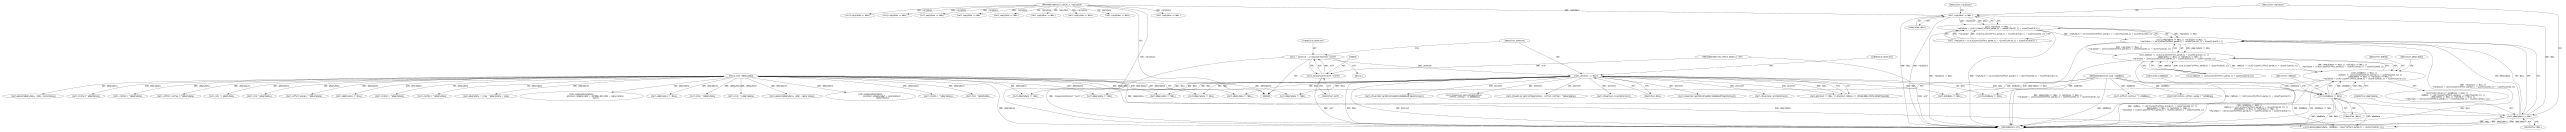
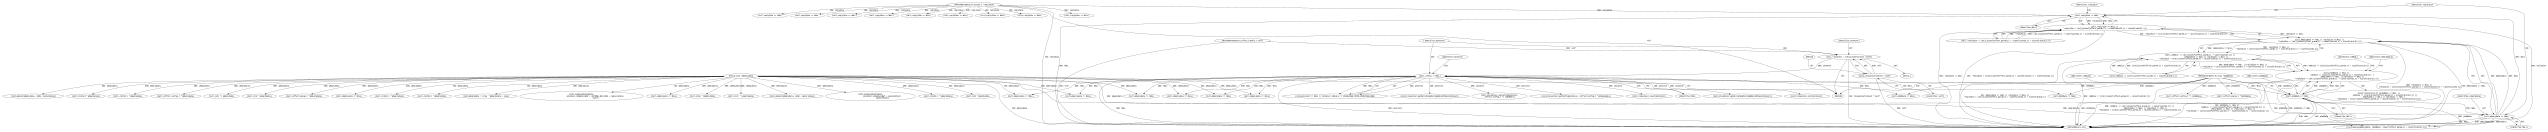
(1515, 65) -> (1552, 50)
(1586, 76) -> (1430, 76)
(2190, 96) -> (2234, 96)
